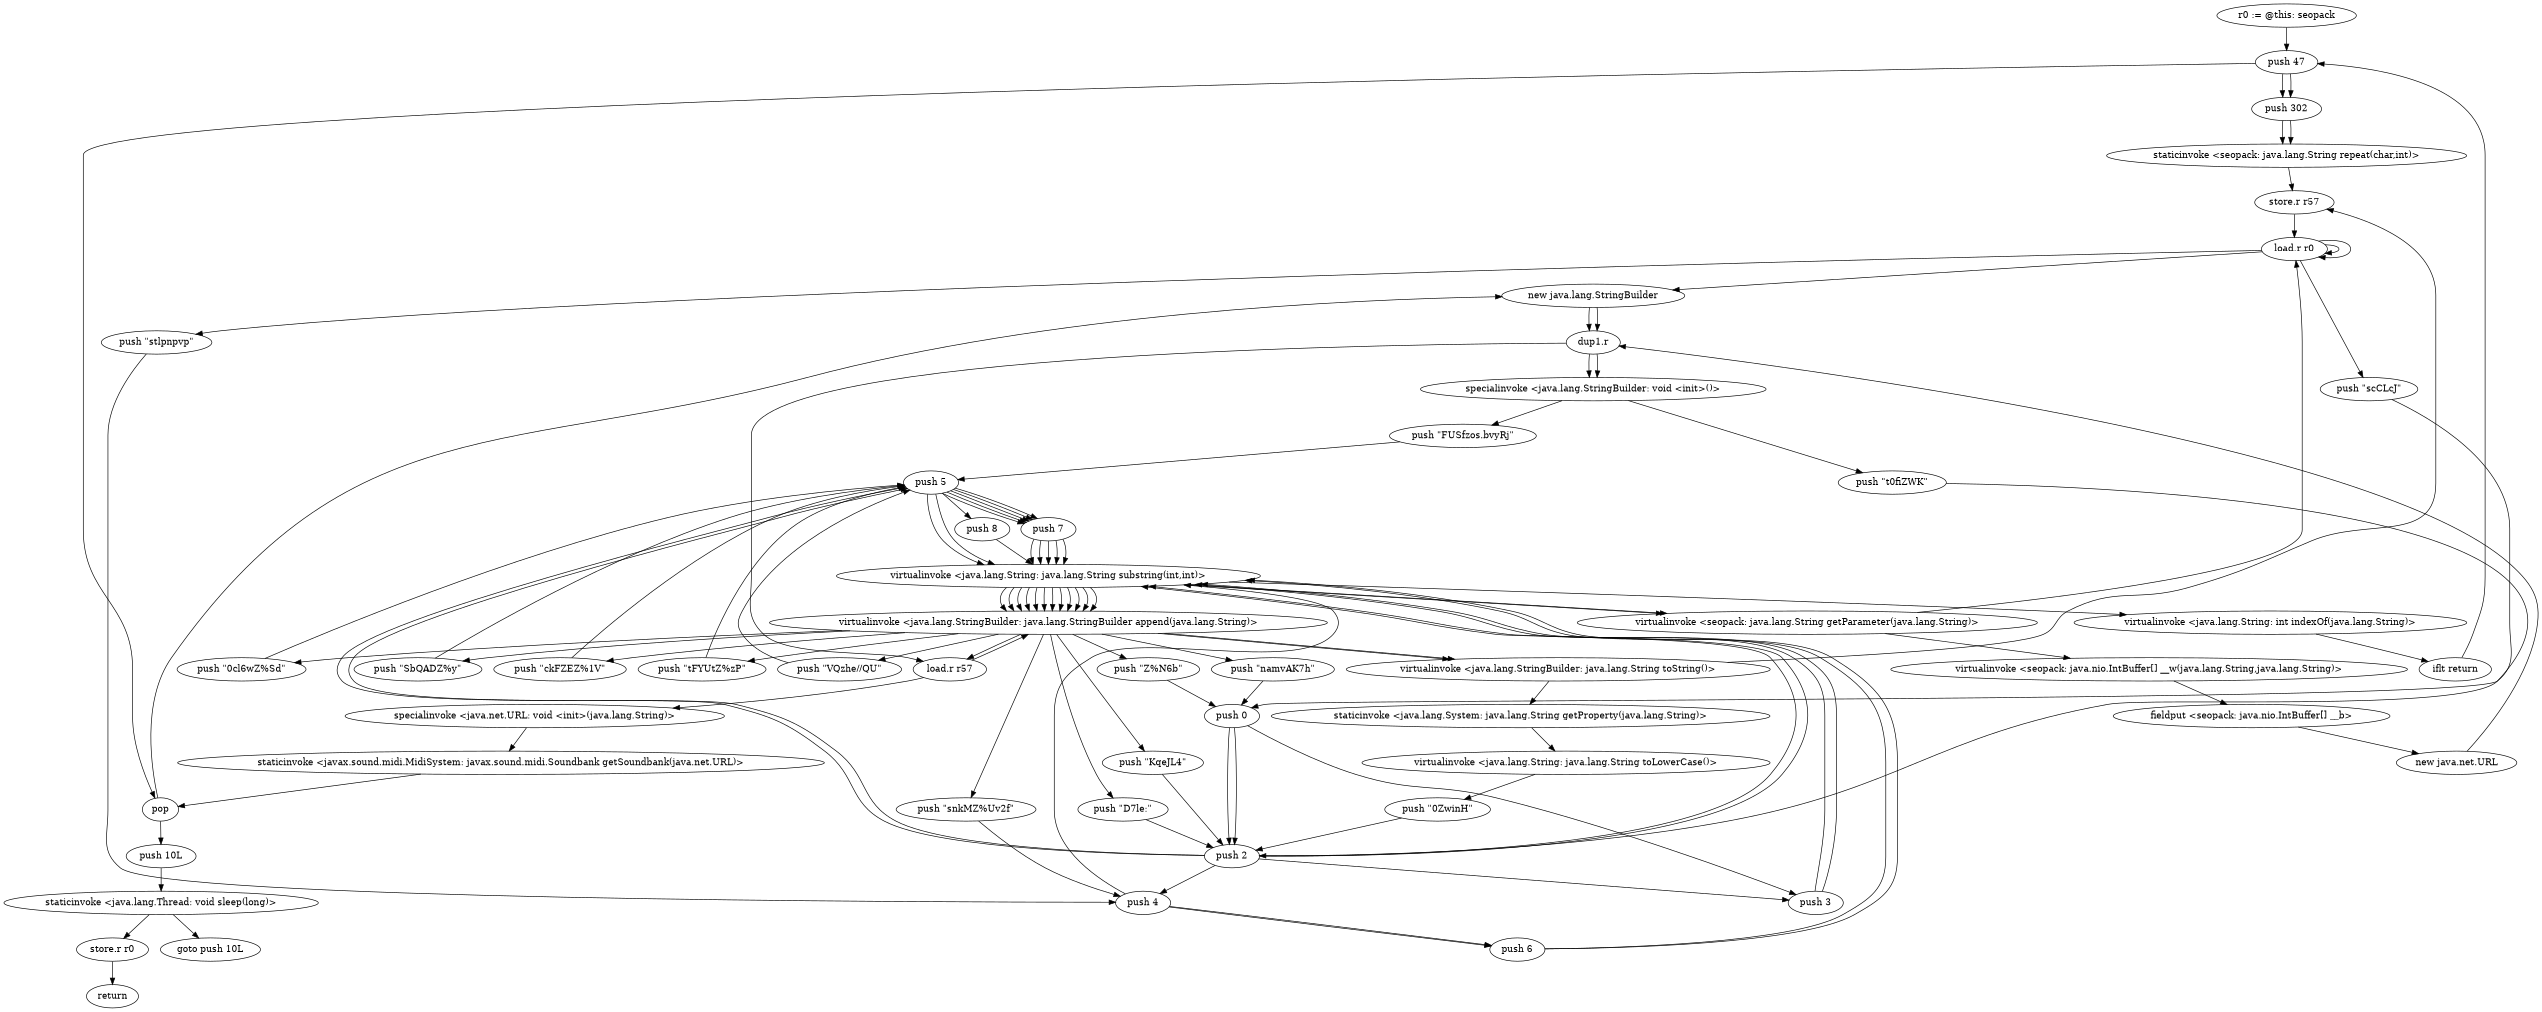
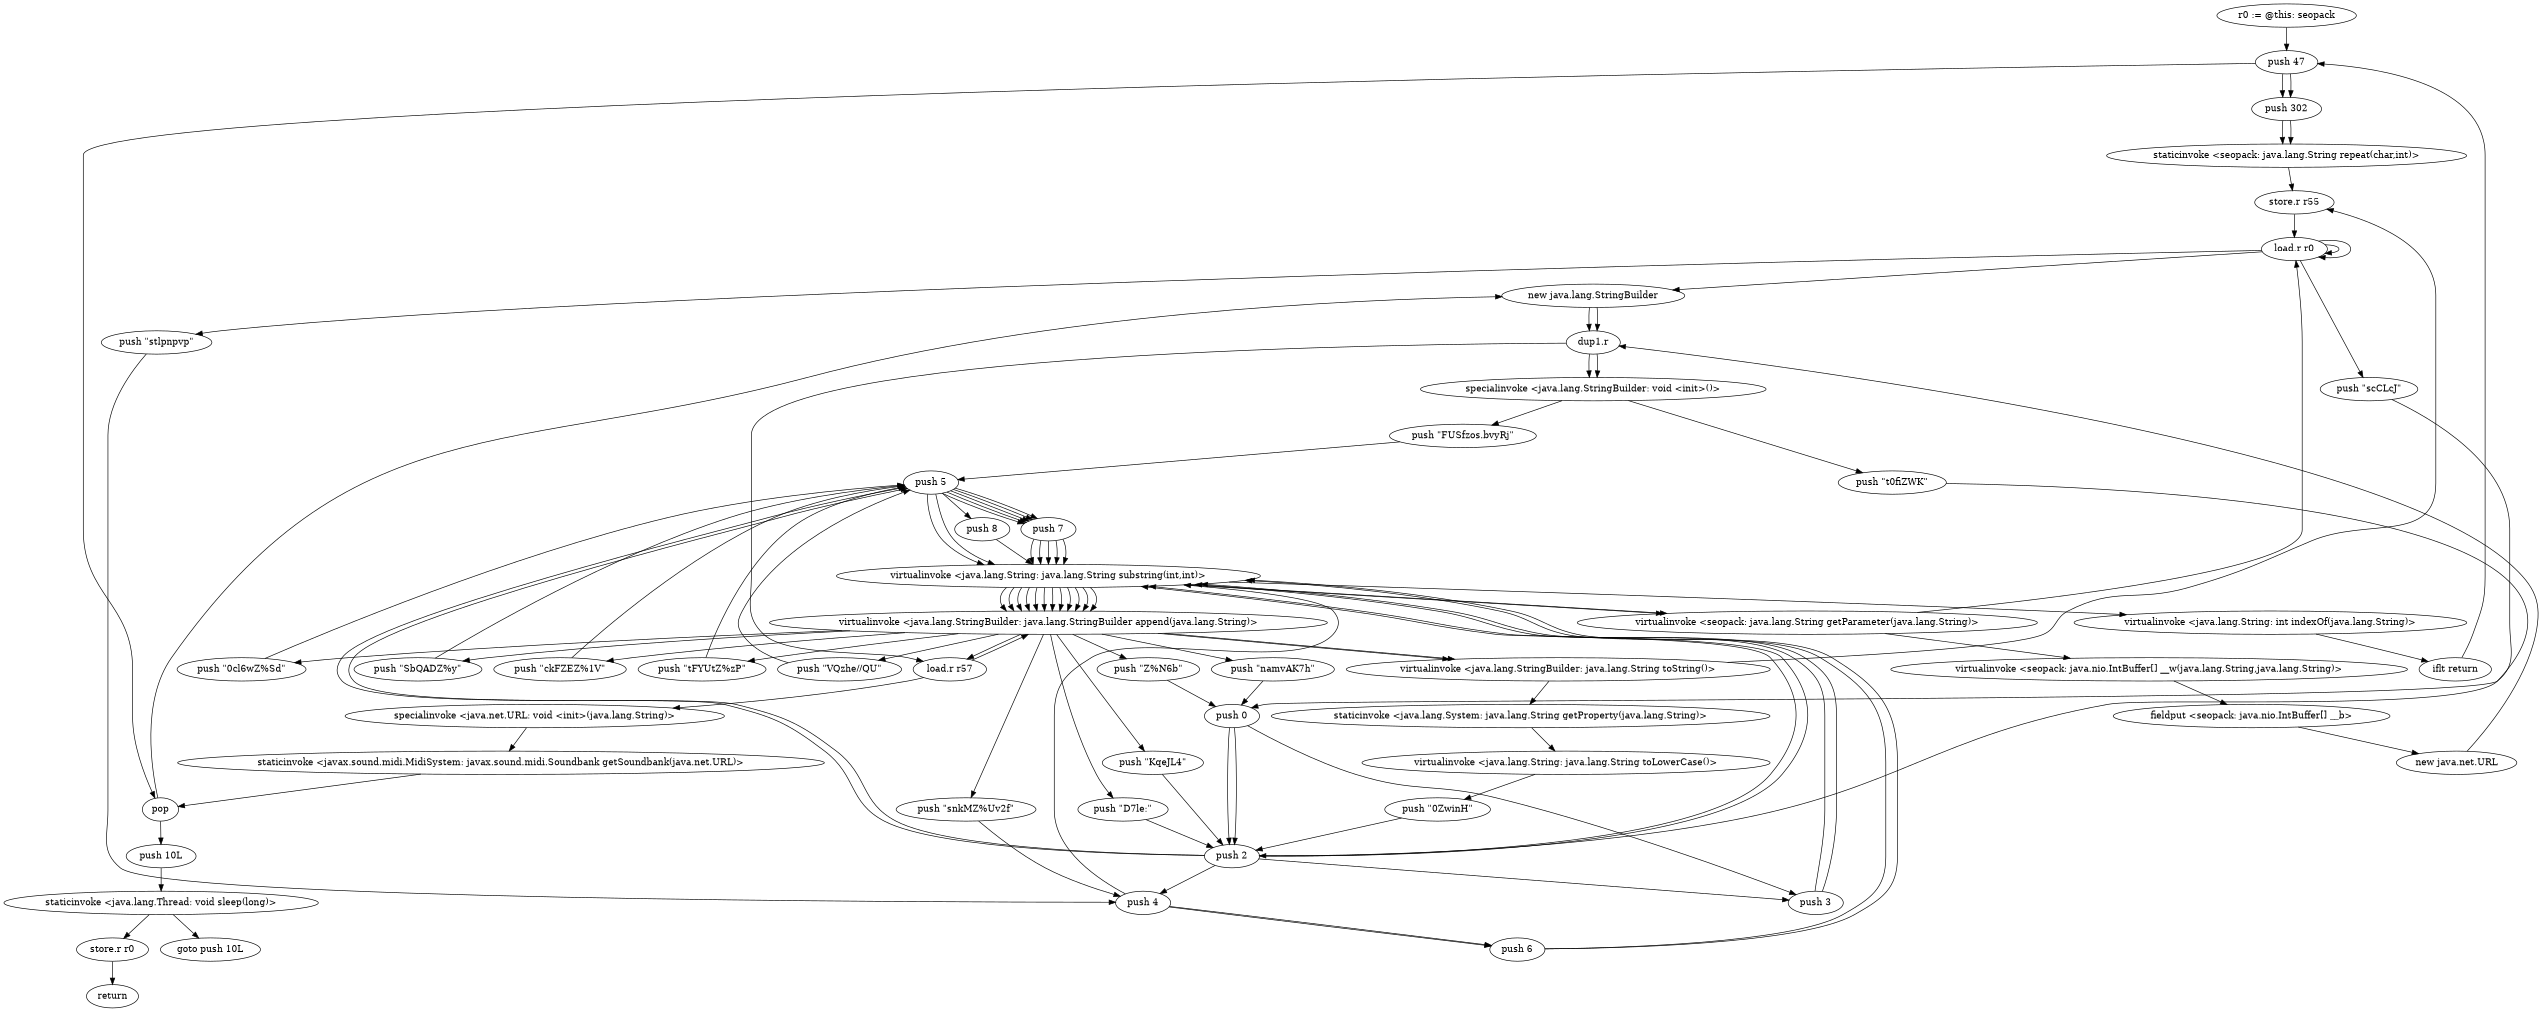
(2294, 202) -> (2294, 202)
